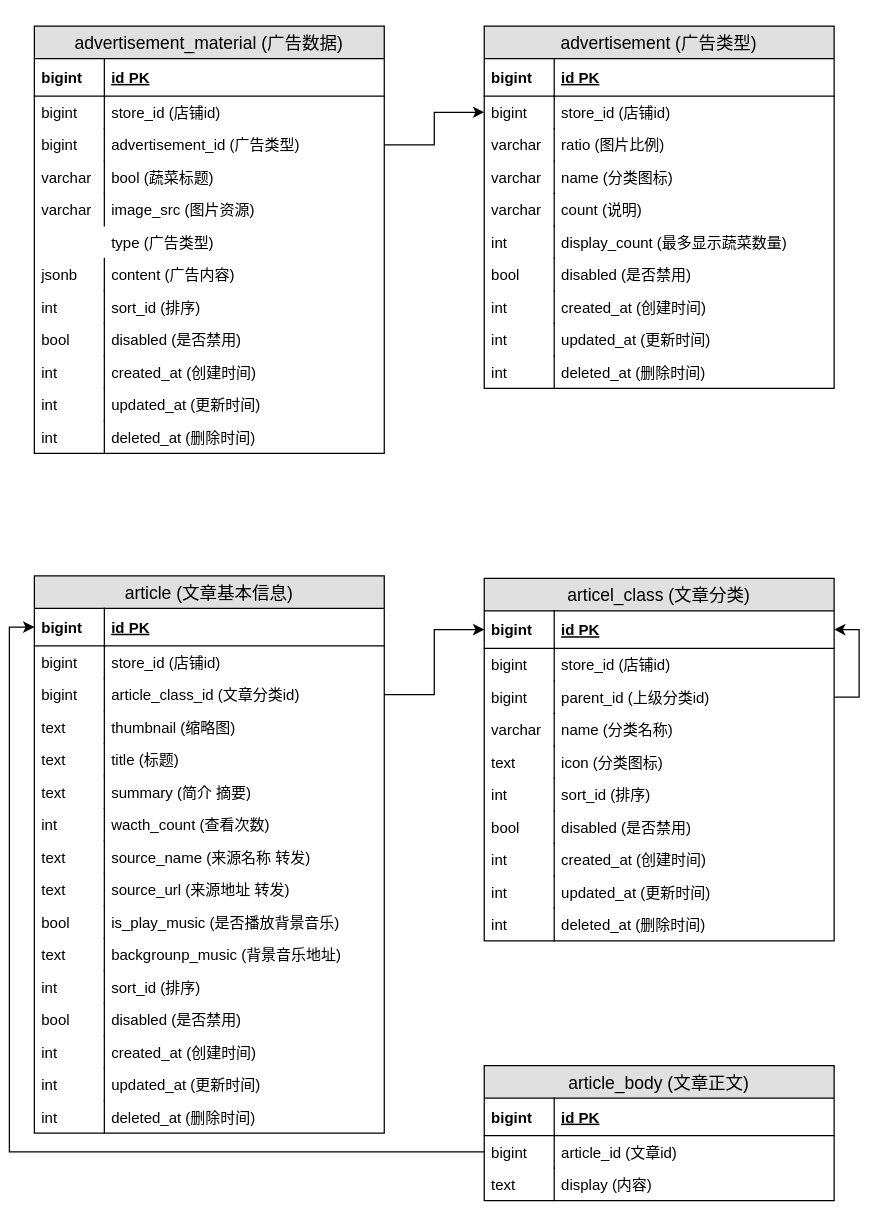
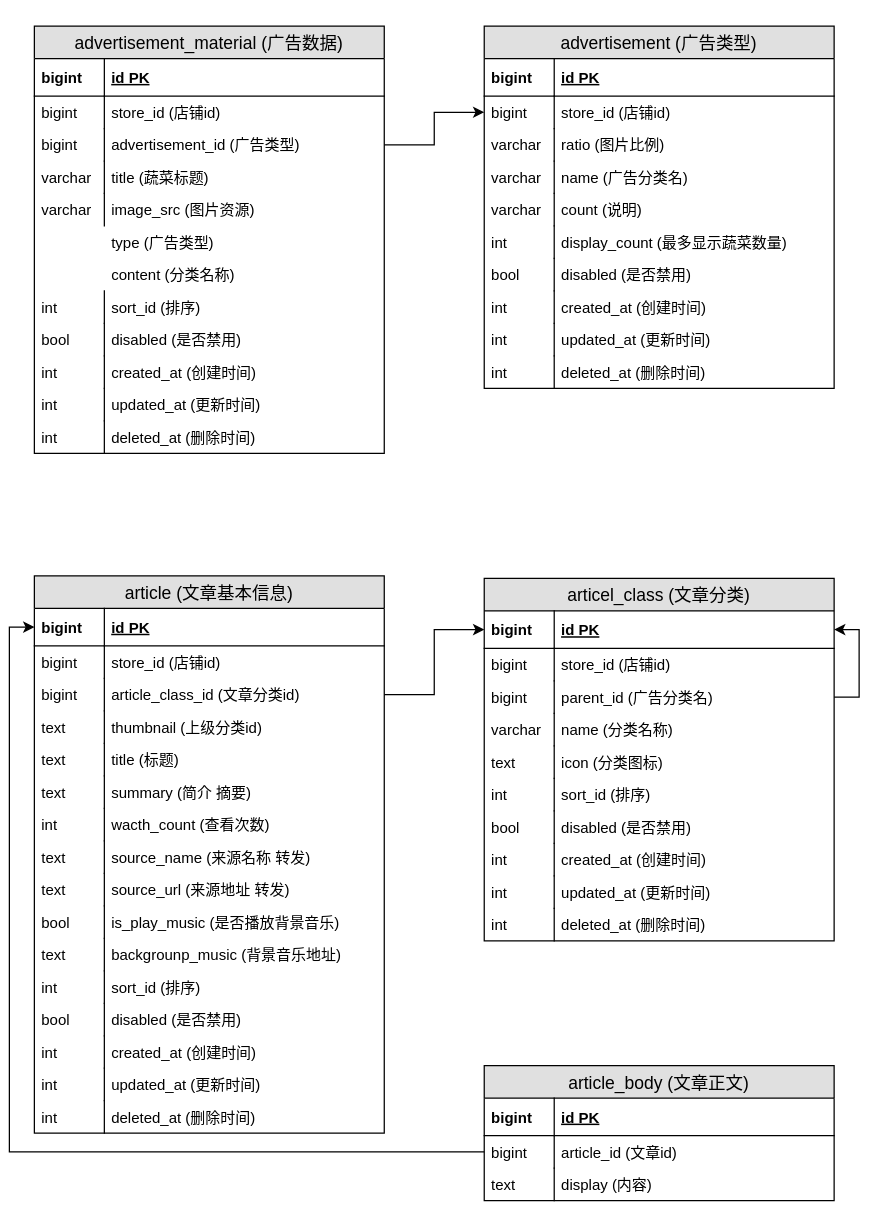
(167, 178) -> (169, 178)
(619, 178) -> (626, 178)
(69, 274) -> none
(181, 275) -> (181, 275)
(644, 698) -> (645, 698)
(178, 728) -> (192, 728)
